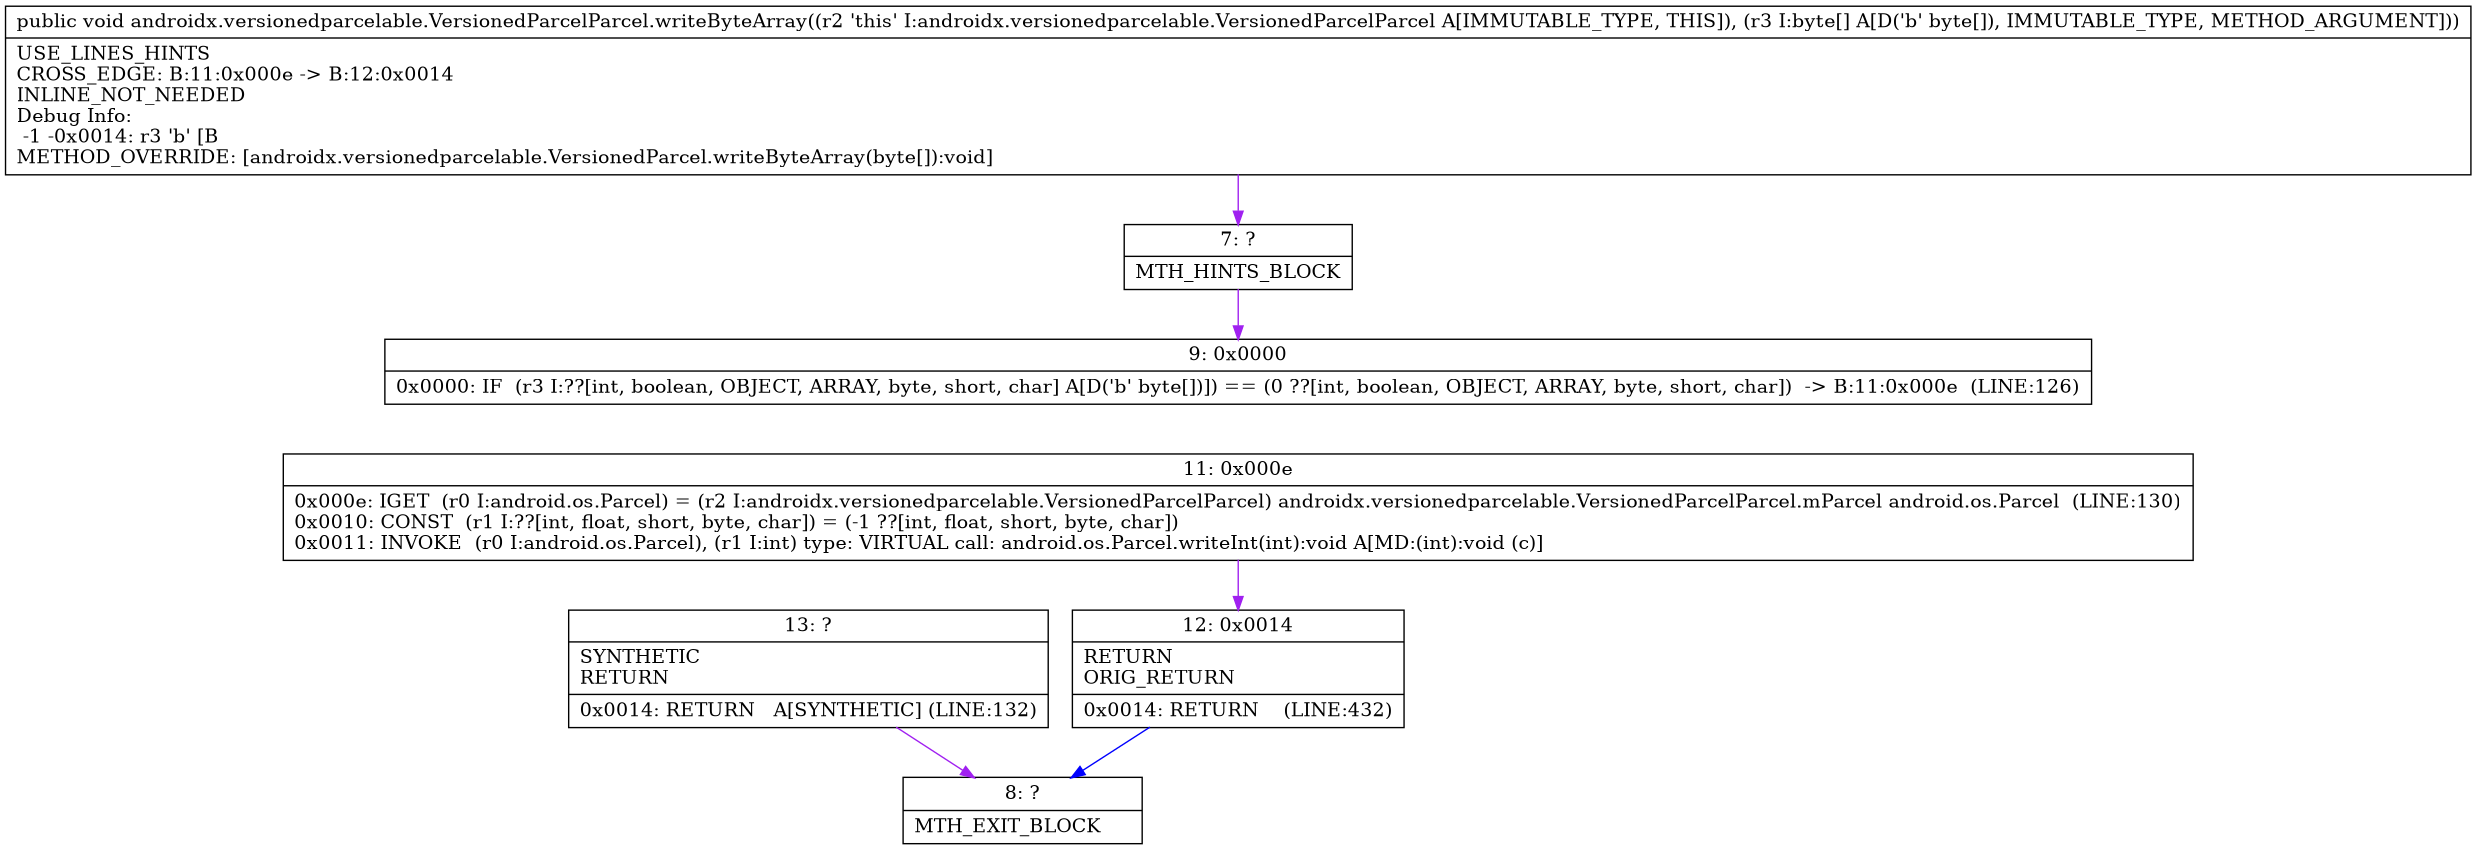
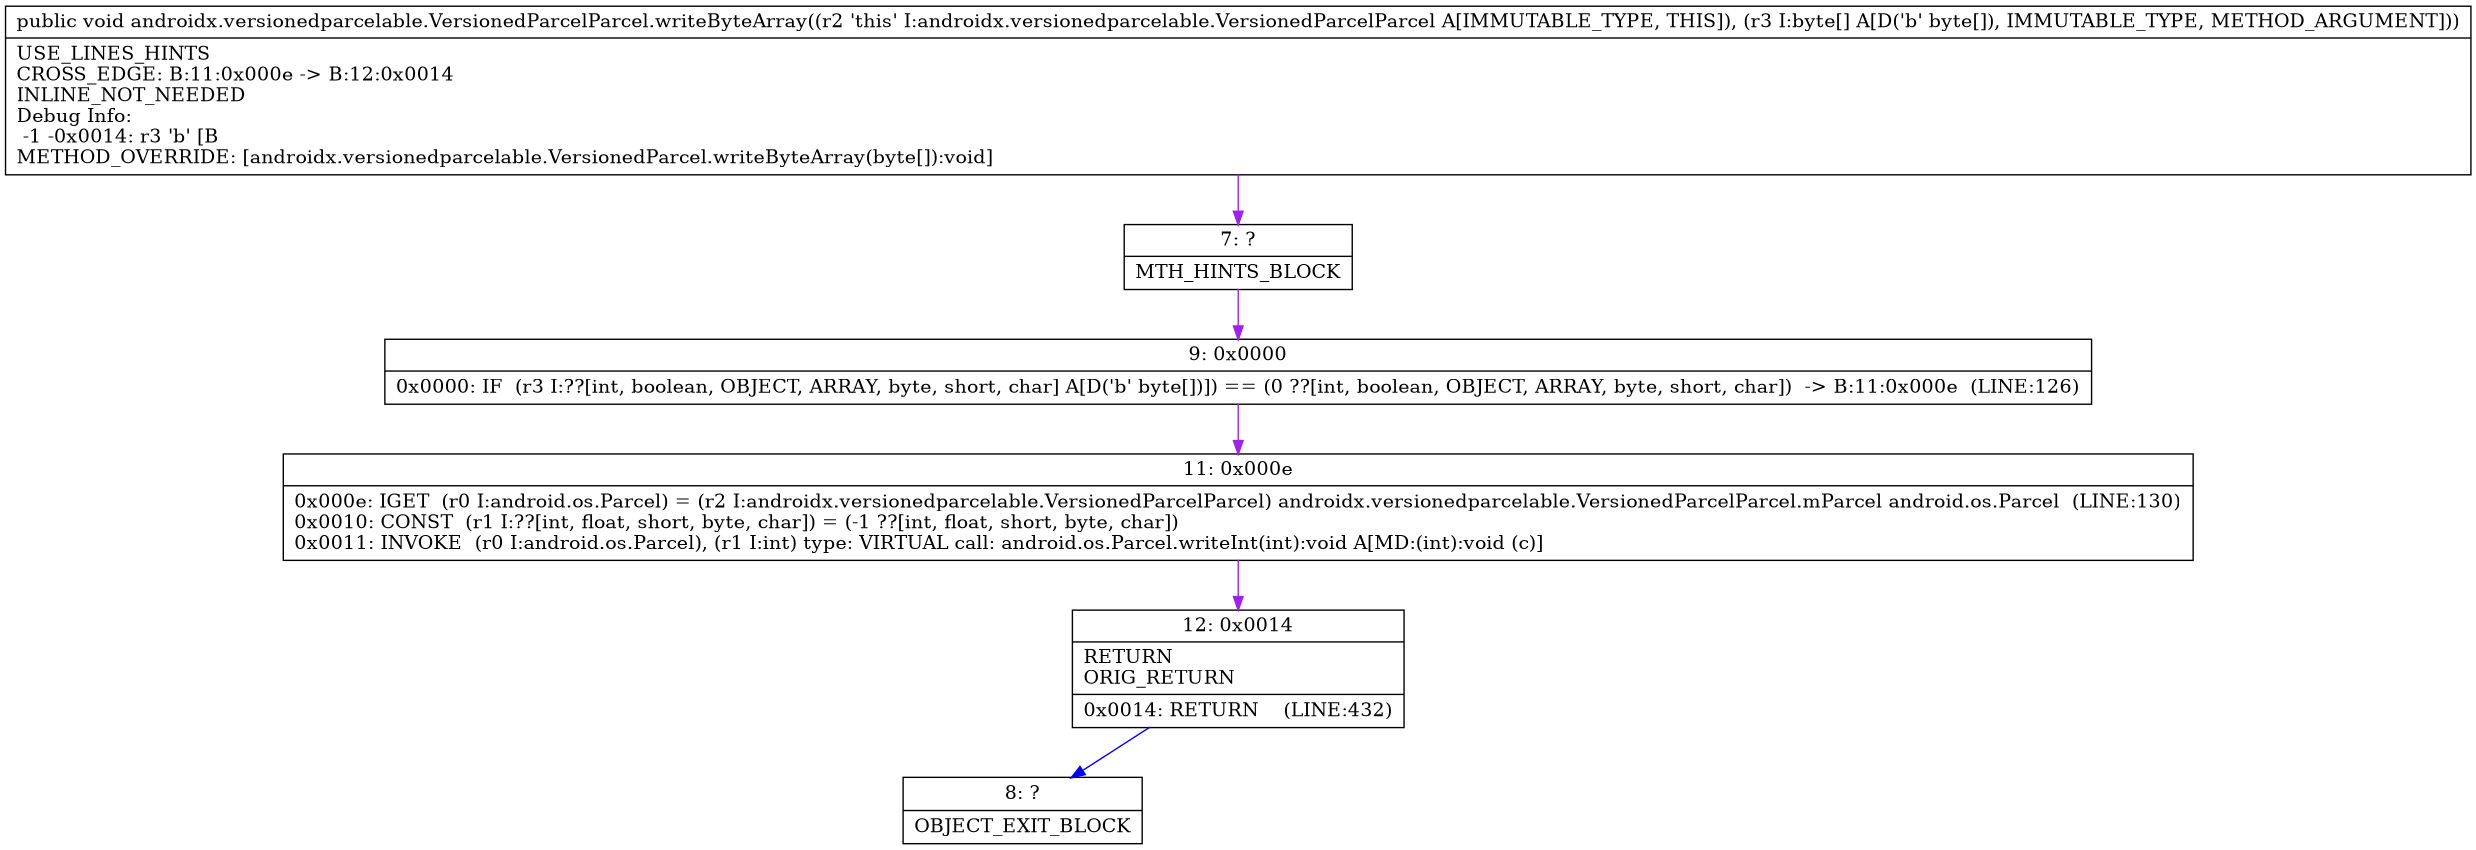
none -> (1238, 422)
(808, 669) -> none
(1008, 826) -> (1023, 826)
